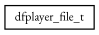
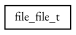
(50, 17) -> (38, 17)
